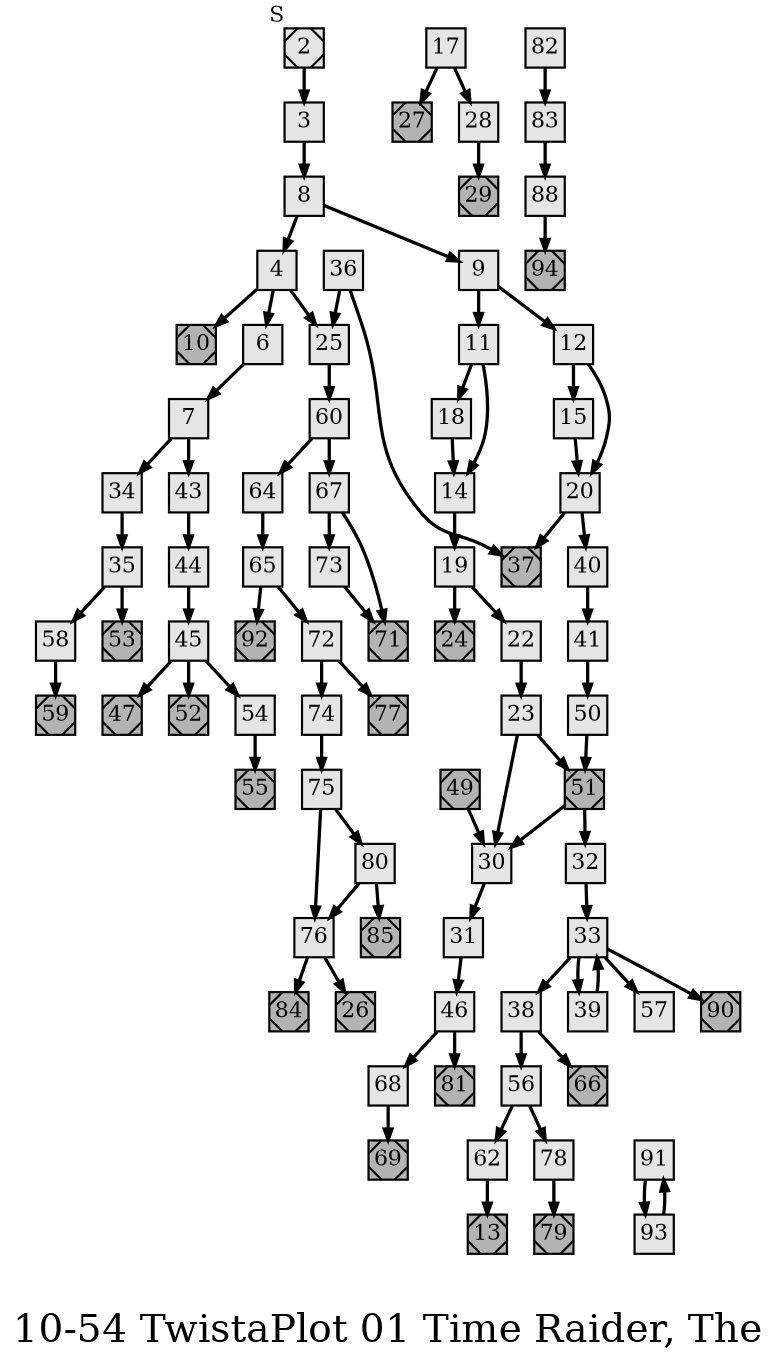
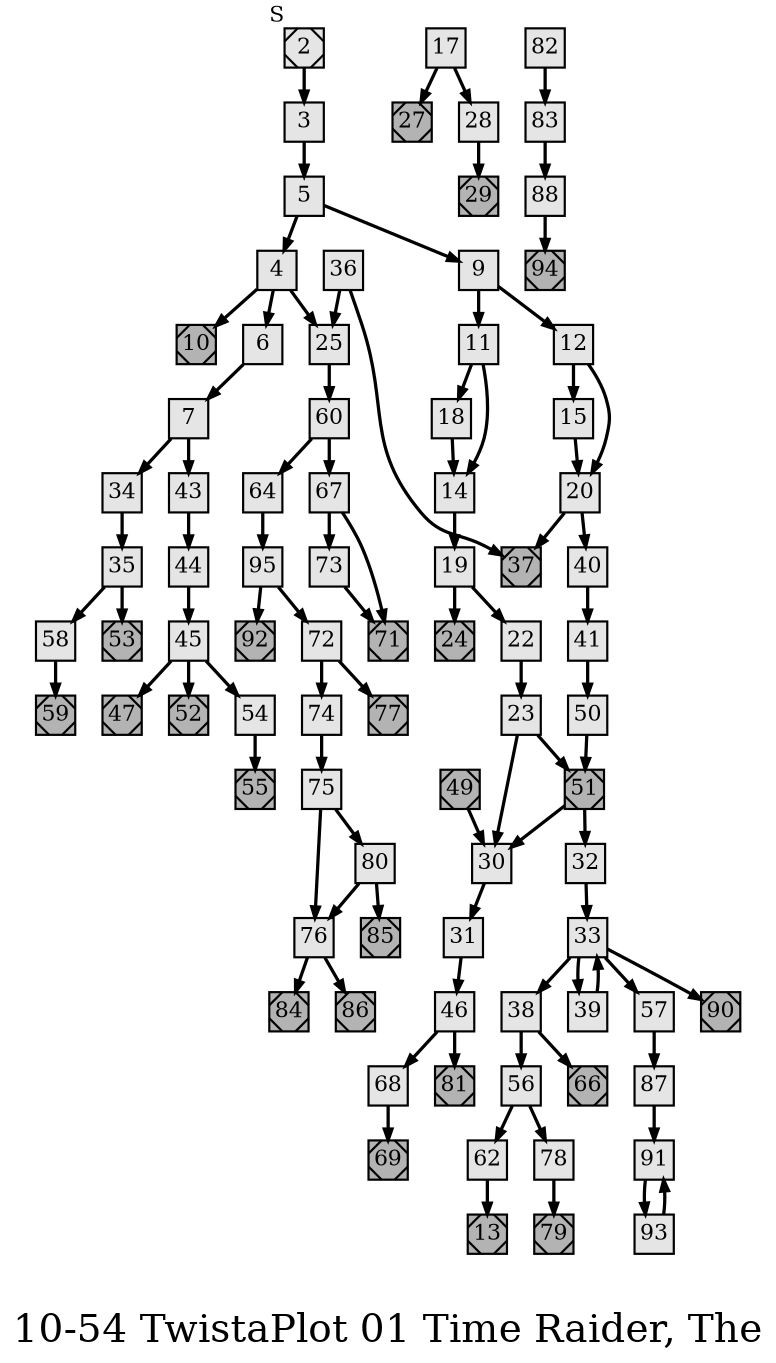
(304, 196) -> (304, 196)
(263, 567) -> (263, 567)
(355, 1012) -> (355, 1012)
none -> (654, 1086)
